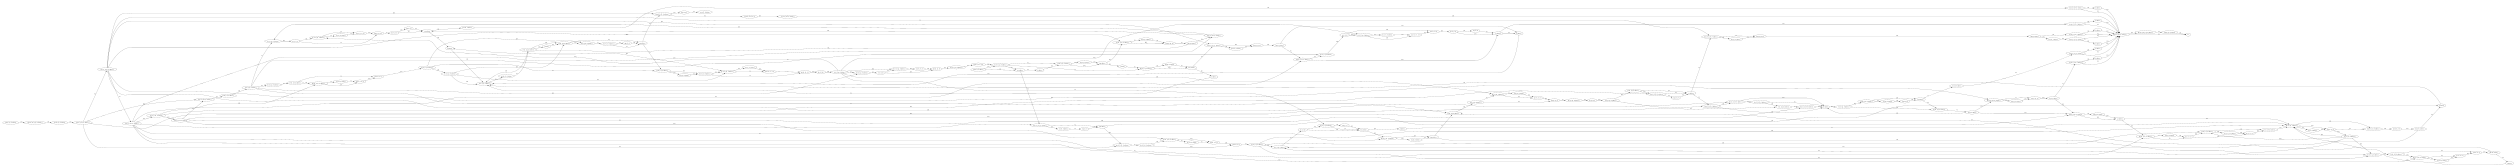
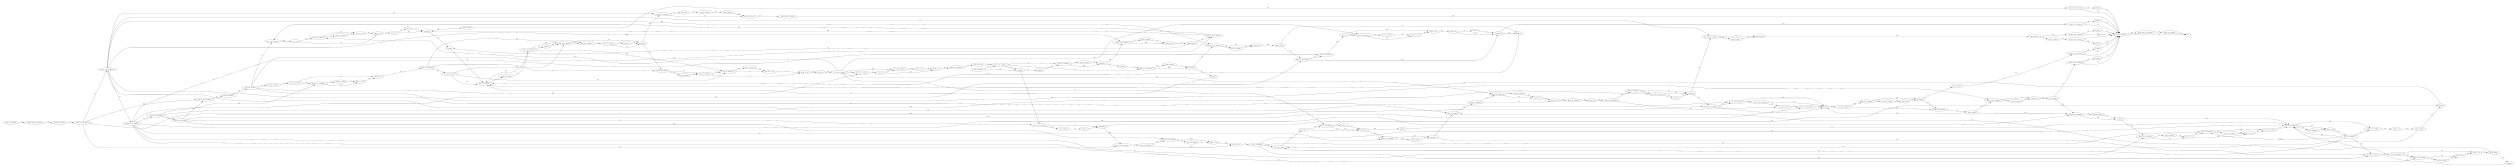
none -> (727, 12)
(2349, 129) -> (2361, 133)
